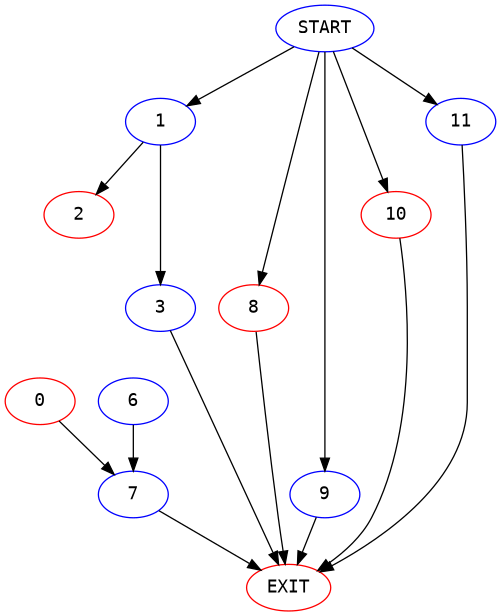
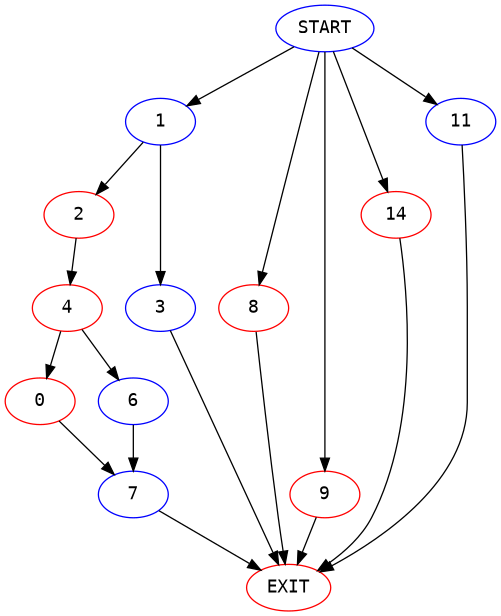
(396, 215) -> (396, 215)
none -> (67, 308)
(325, 494) -> (325, 494)
